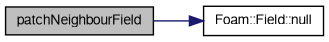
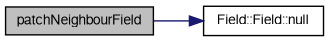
(264, 21) -> (264, 21)
